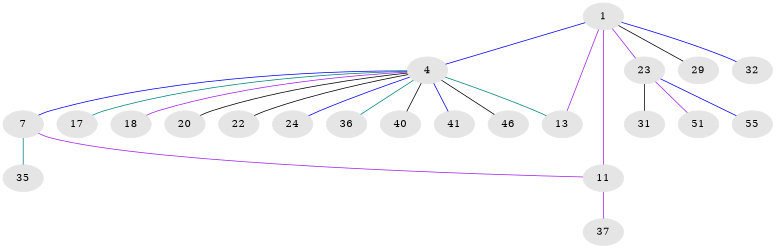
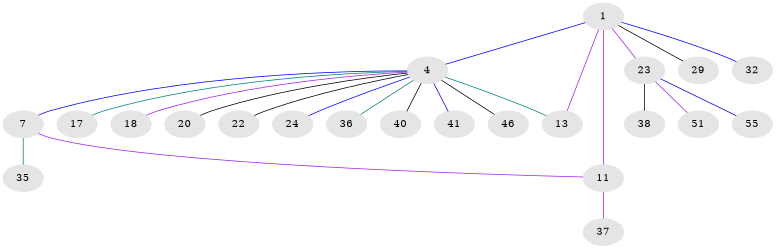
(645, 124) -> (645, 124)
